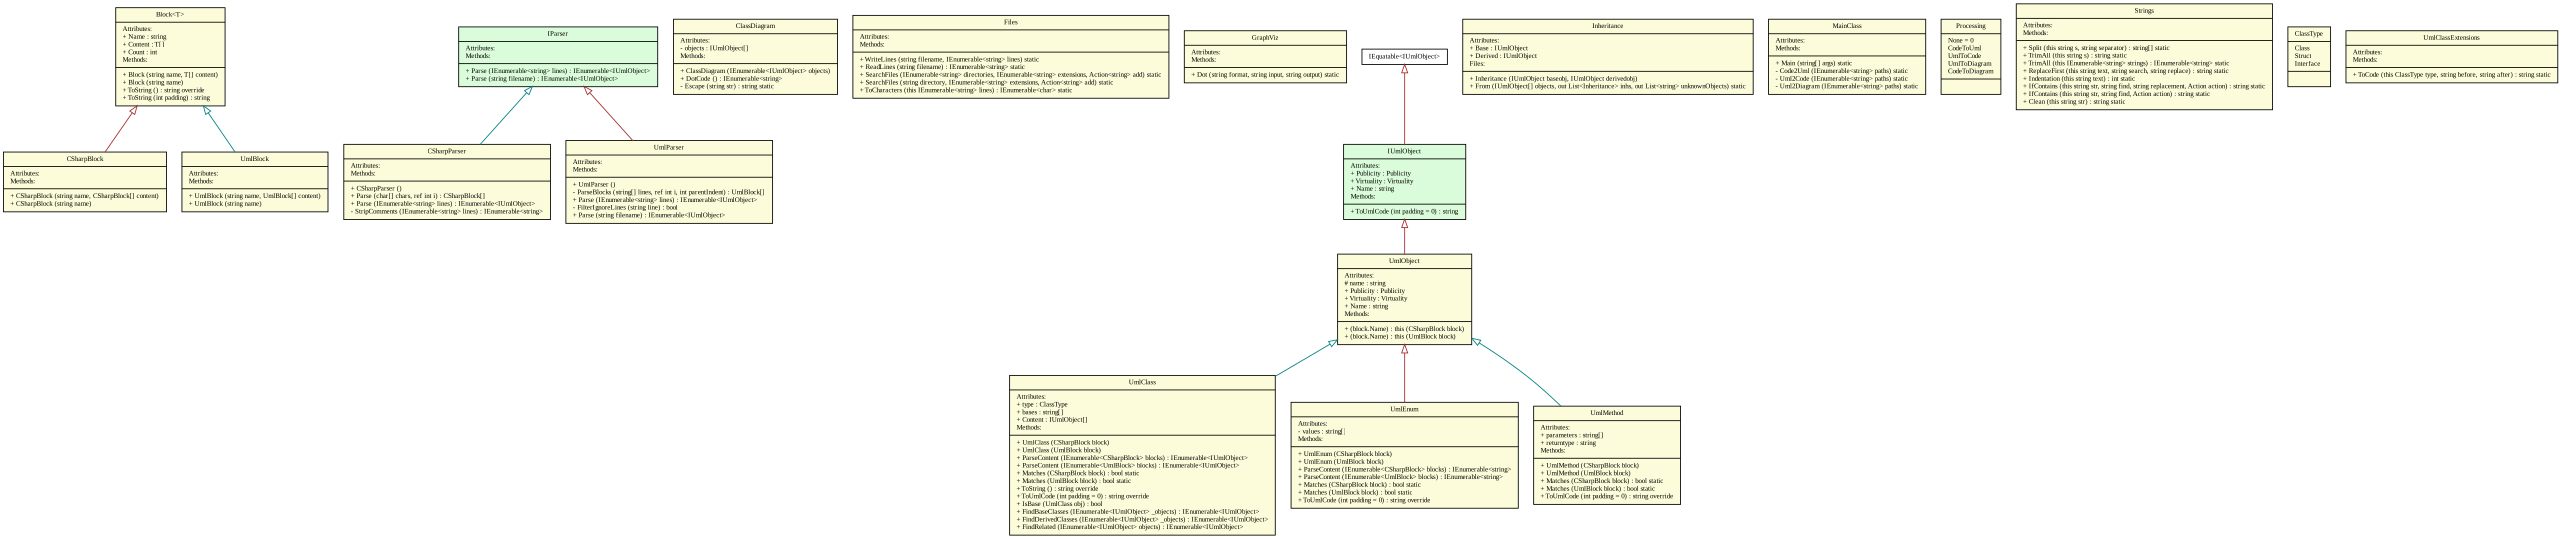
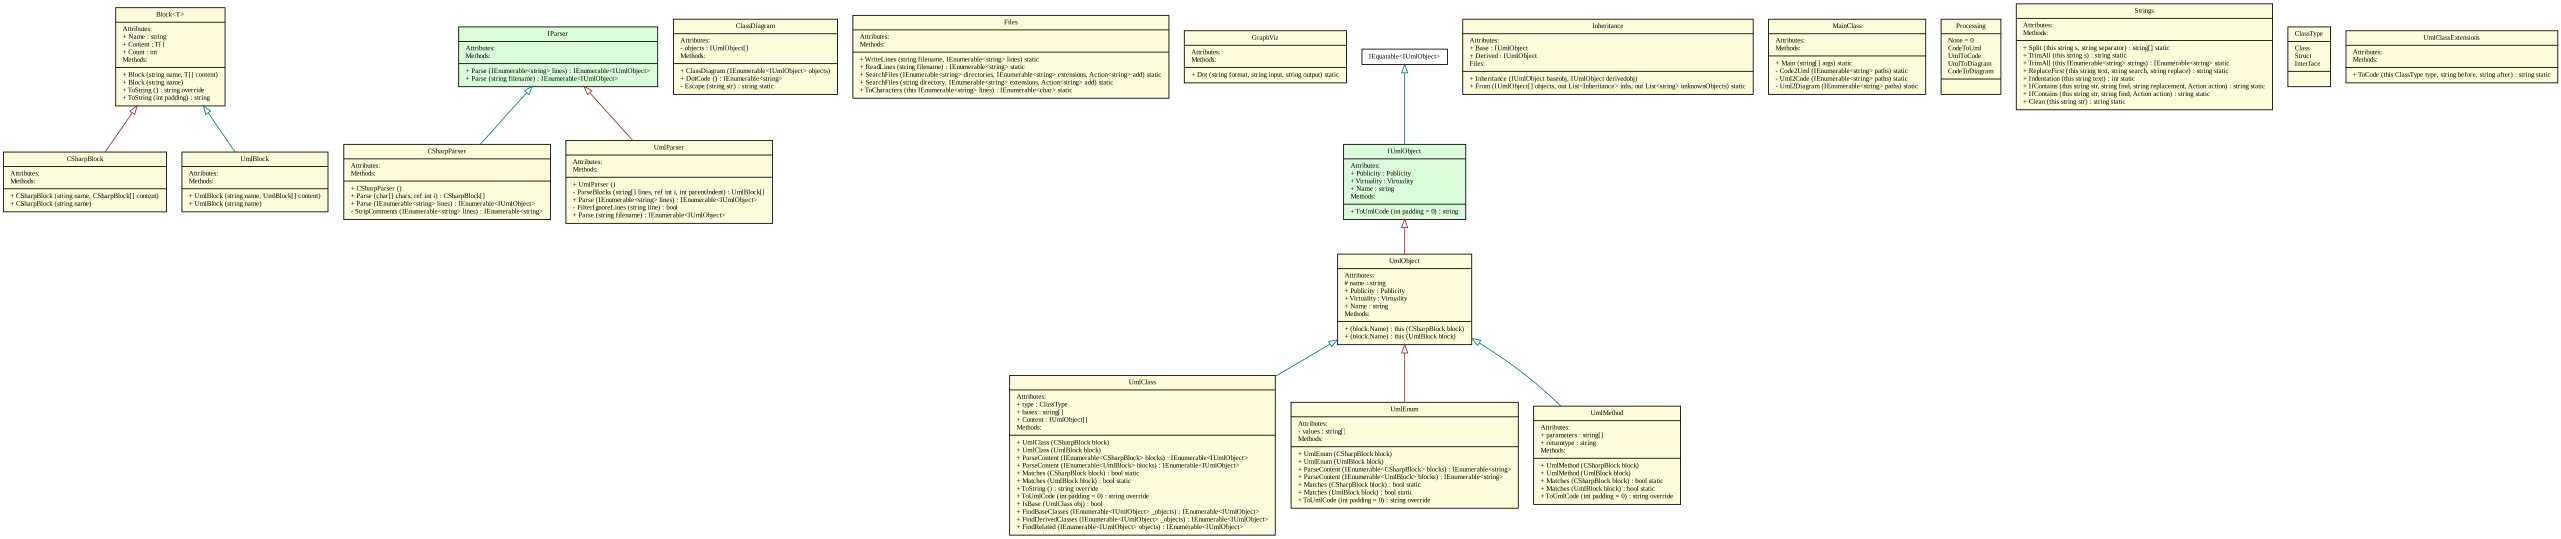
(1405, 109) -> (1405, 109)
